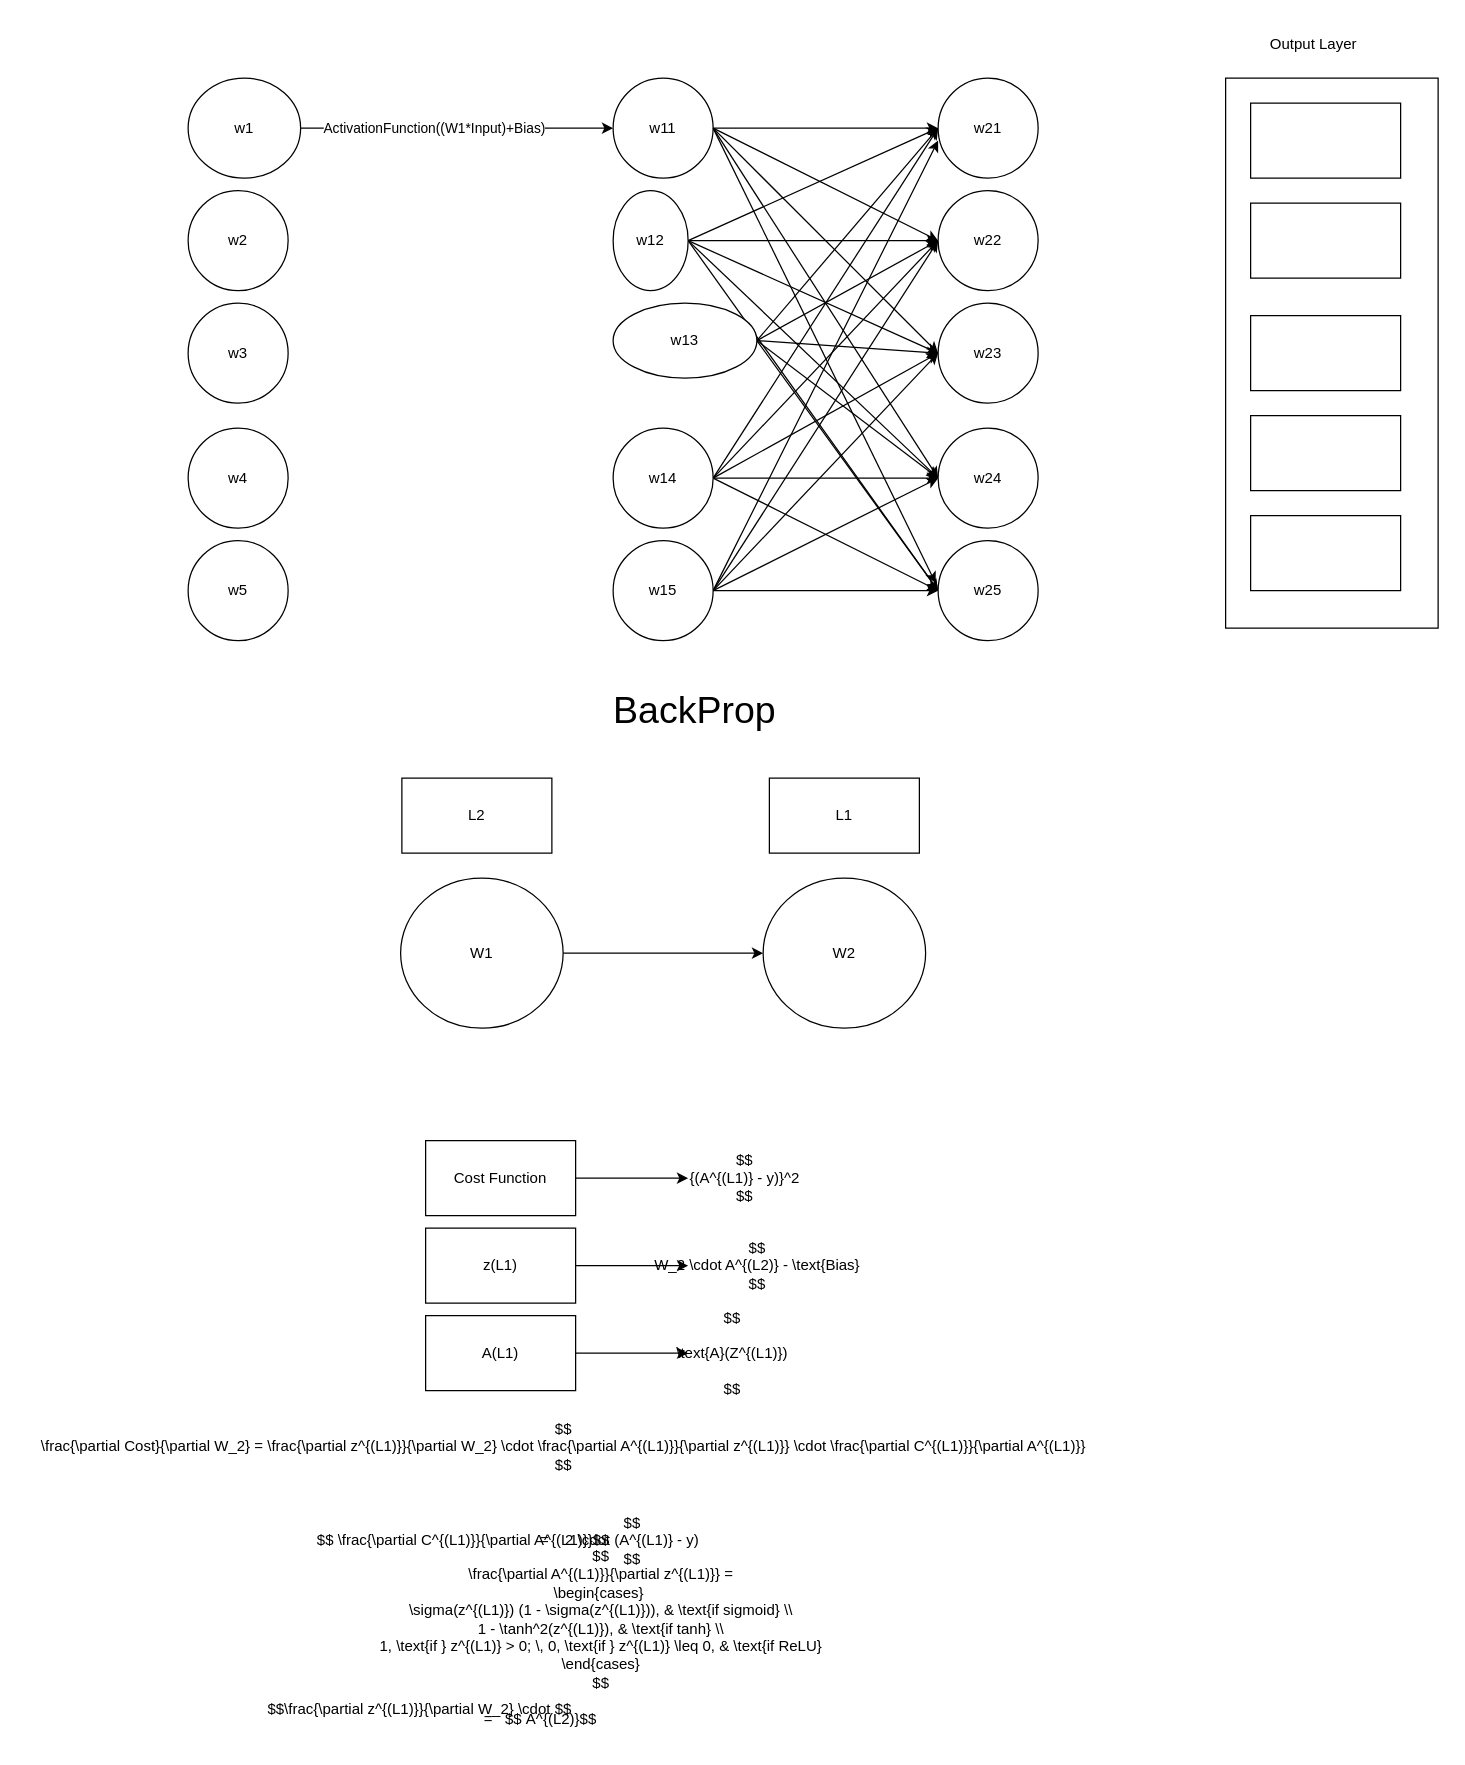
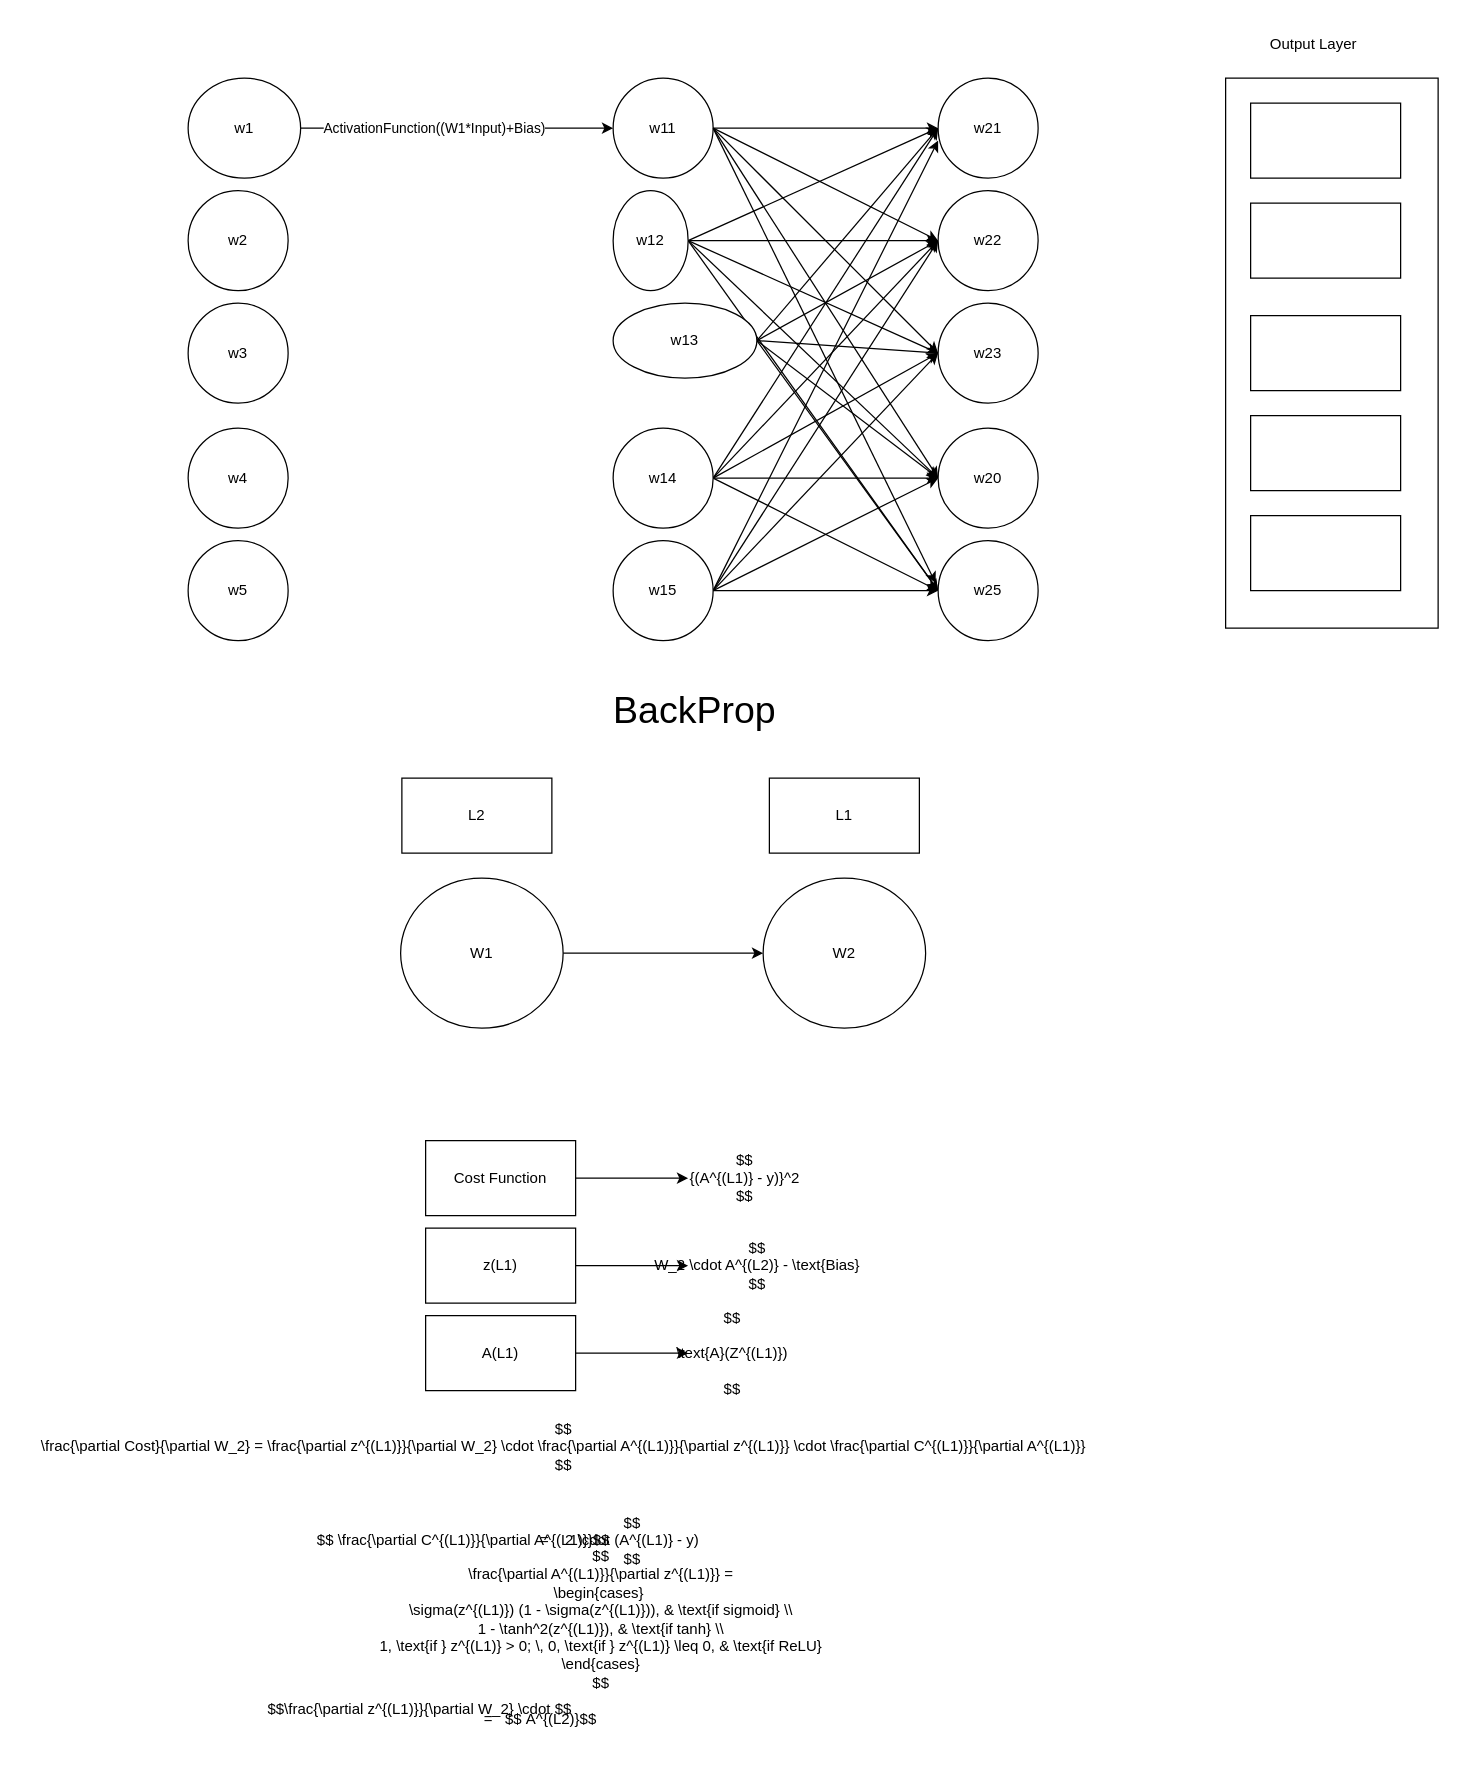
(928, 352) -> (929, 353)
(988, 478) -> (988, 478)
